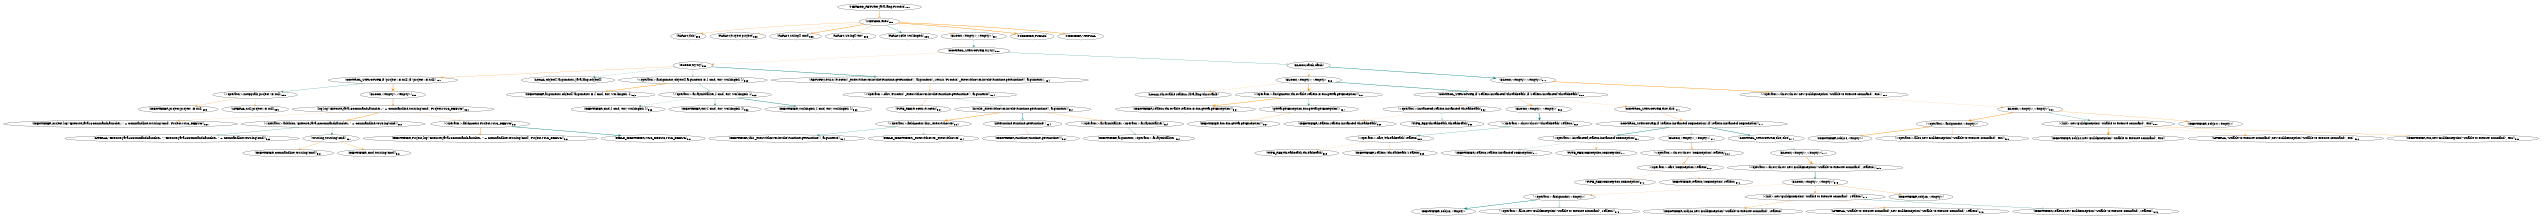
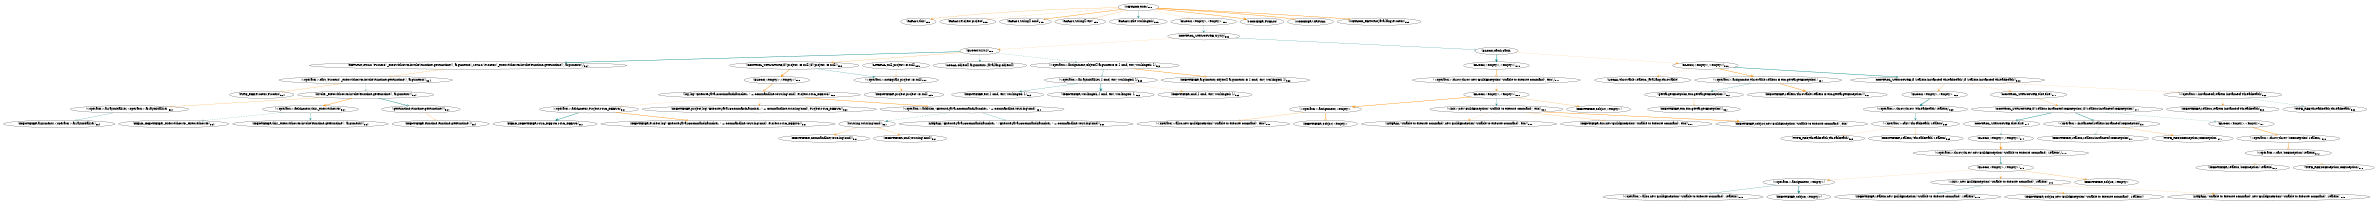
(879, 14) -> (1253, 13)
(255, 101) -> (896, 72)
(667, 102) -> (1152, 87)
(766, 102) -> (1101, 86)
